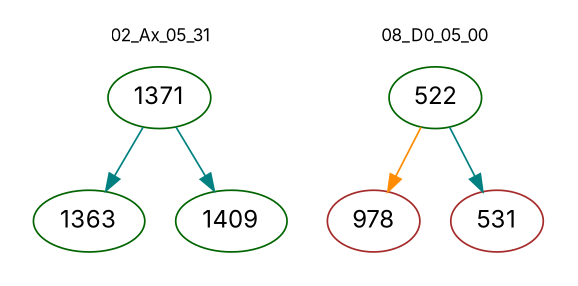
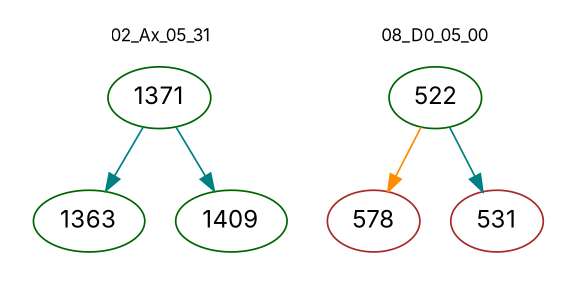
(374, 221) -> (374, 221)
